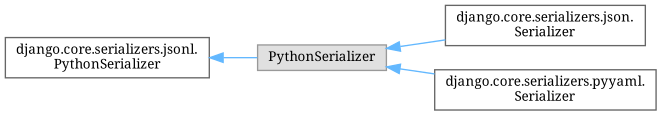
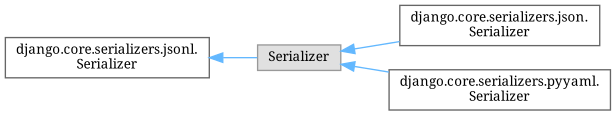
(107, 58) -> (107, 58)
(322, 58) -> (299, 58)
